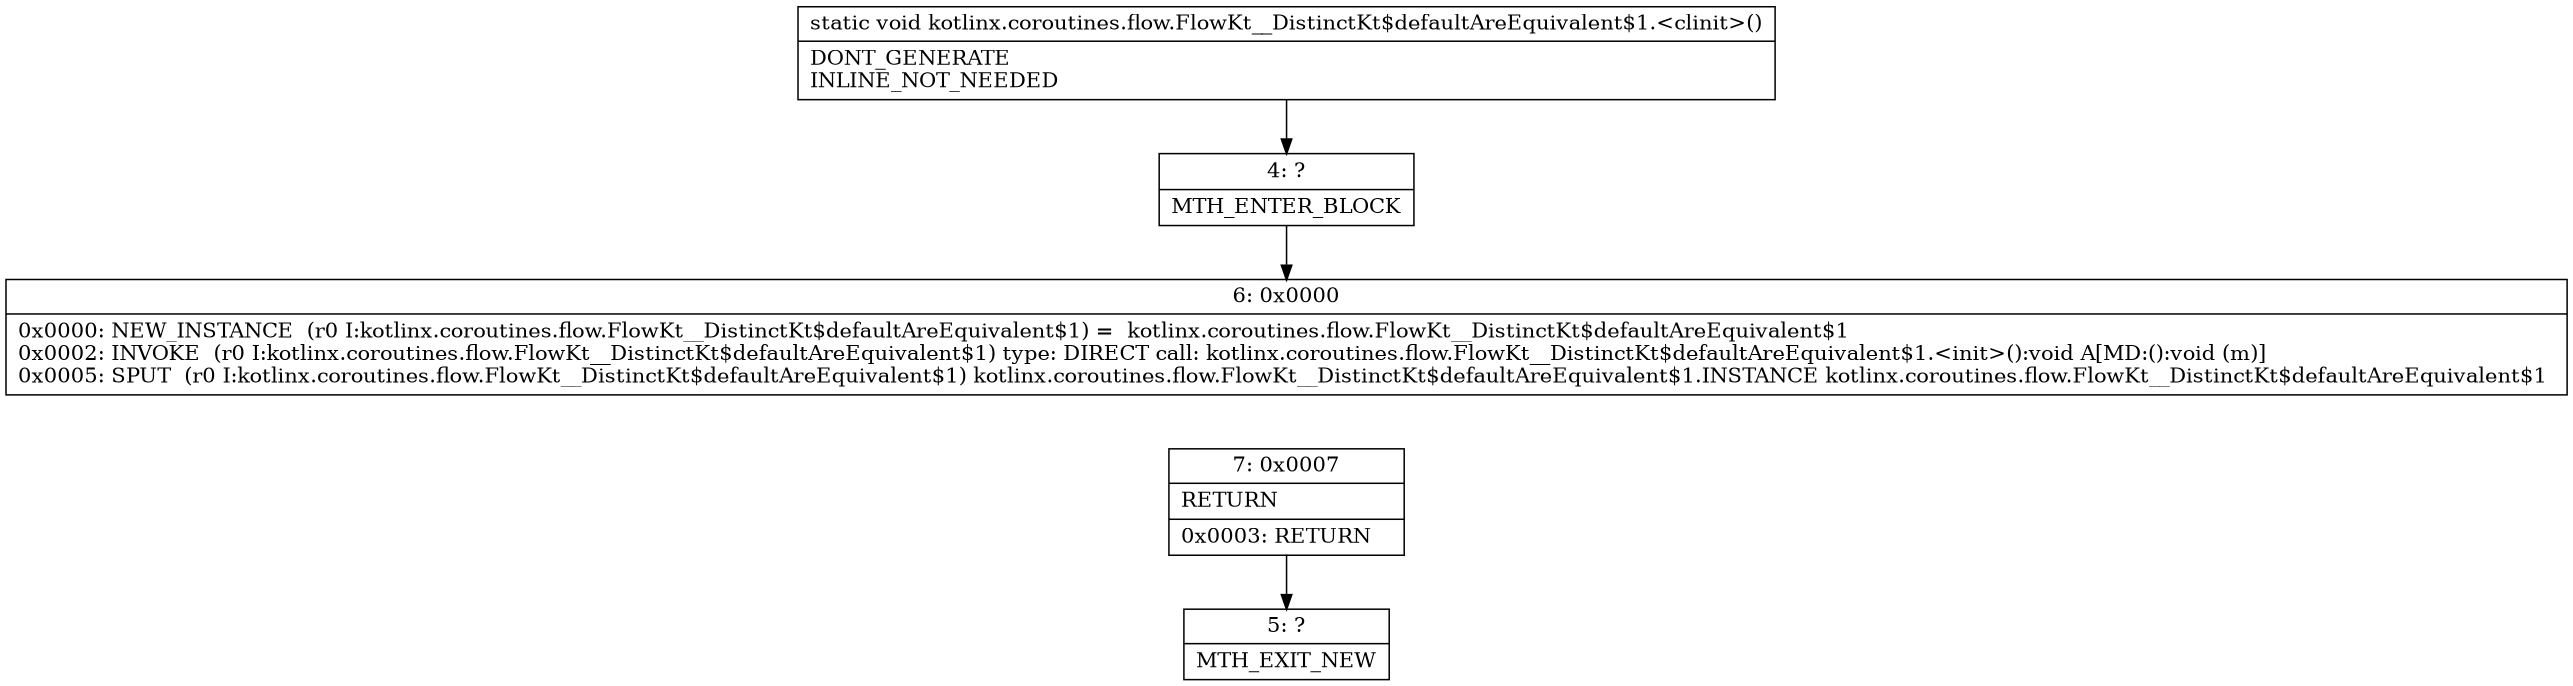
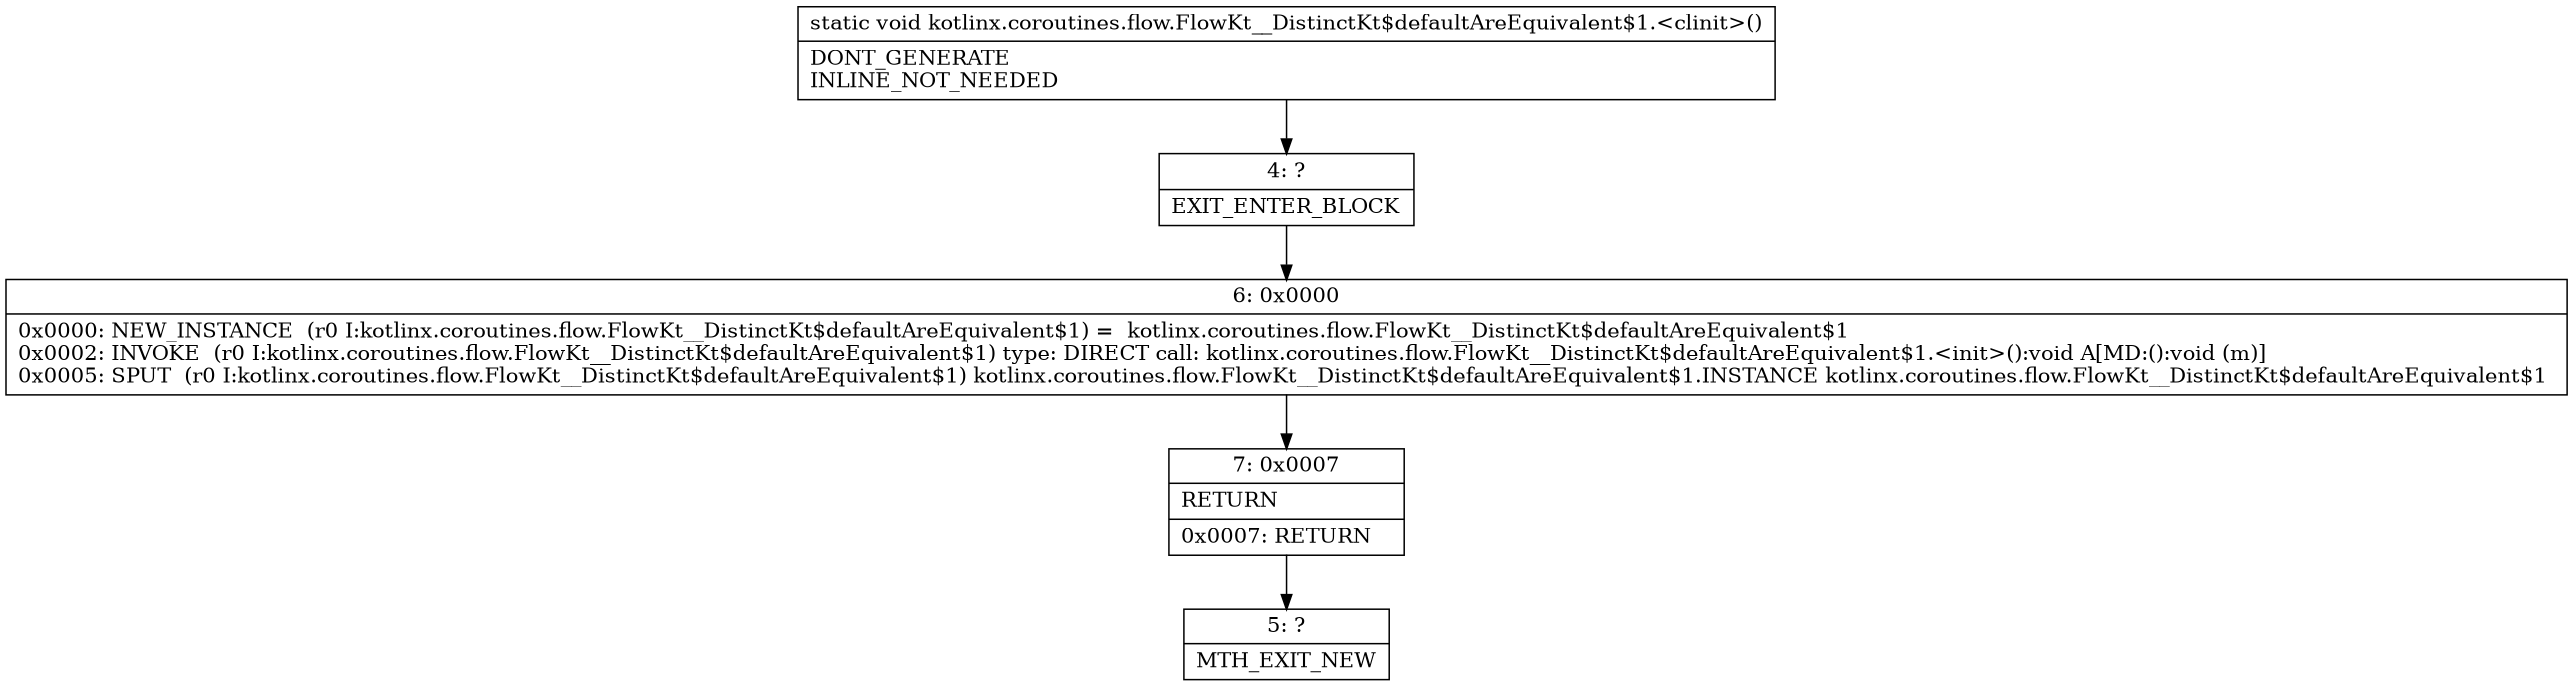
(1287, 207) -> (1286, 207)
none -> (1287, 414)
(1287, 537) -> (1287, 537)
